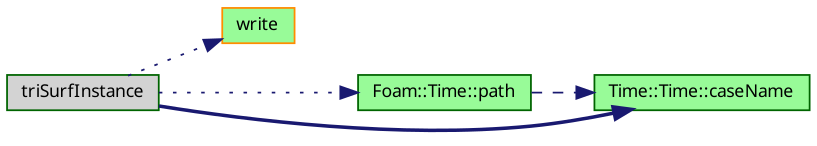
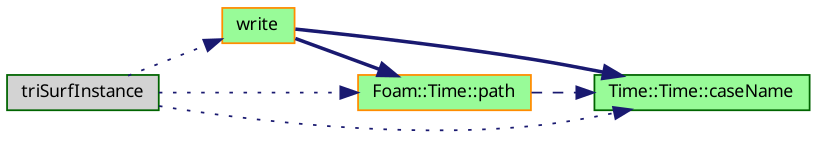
none -> (450, 47)
none -> (338, 54)
(444, 93) -> (444, 93)
(386, 129) -> (386, 129)
